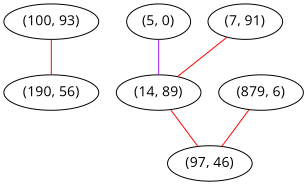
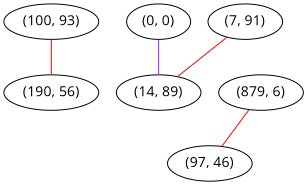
(159, 22) -> (159, 22)
(184, 128) -> none
